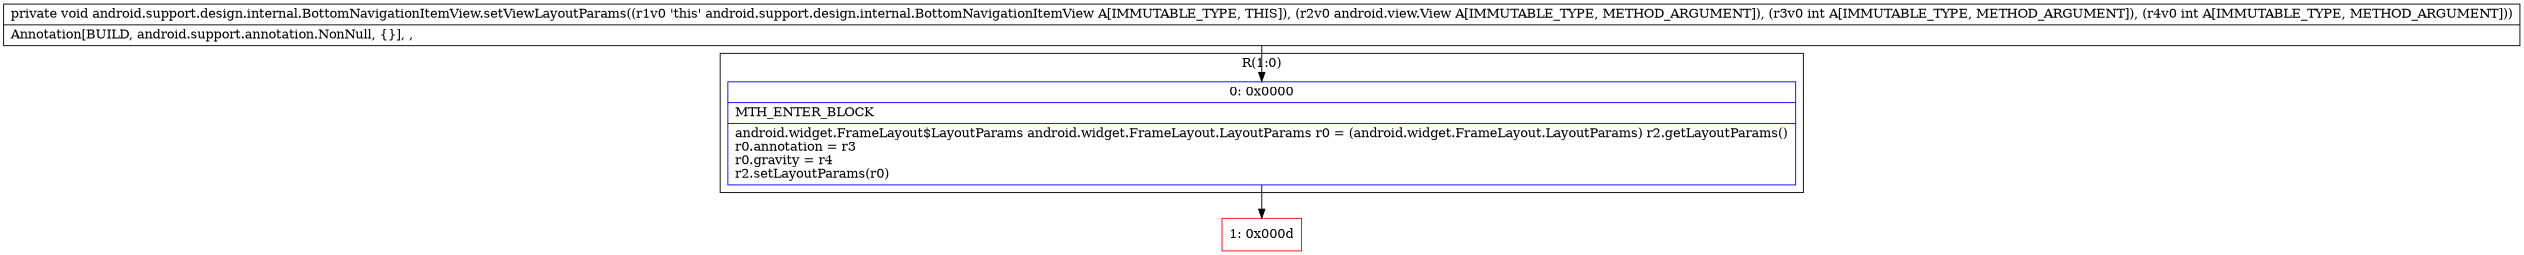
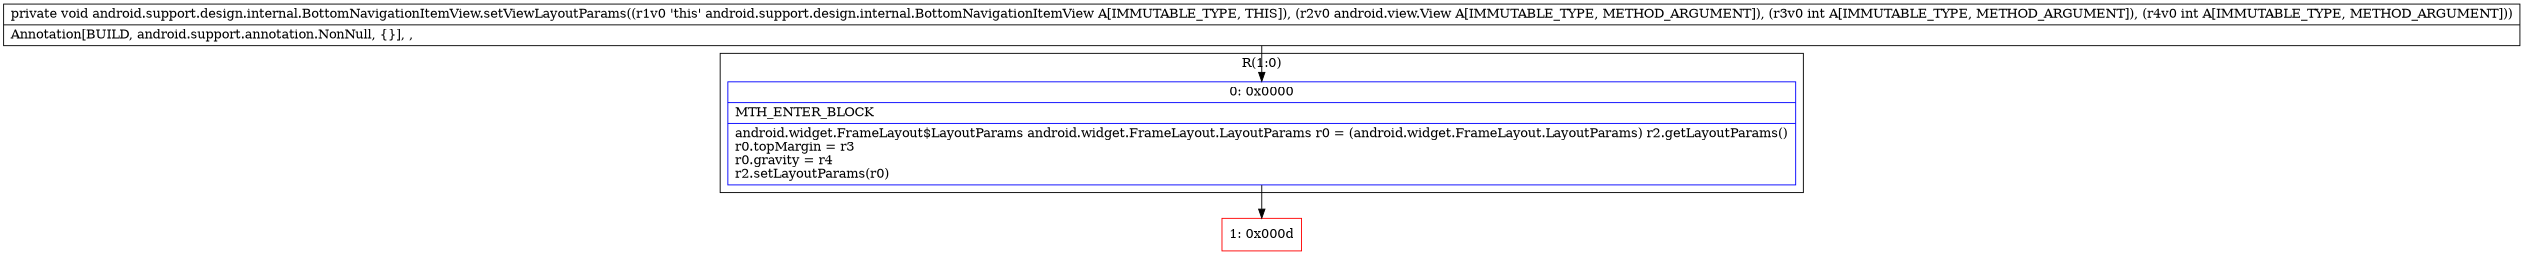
(796, 147) -> (795, 147)
